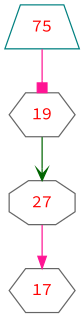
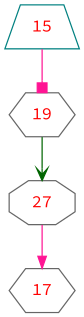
(42, 27) -> (42, 27)
